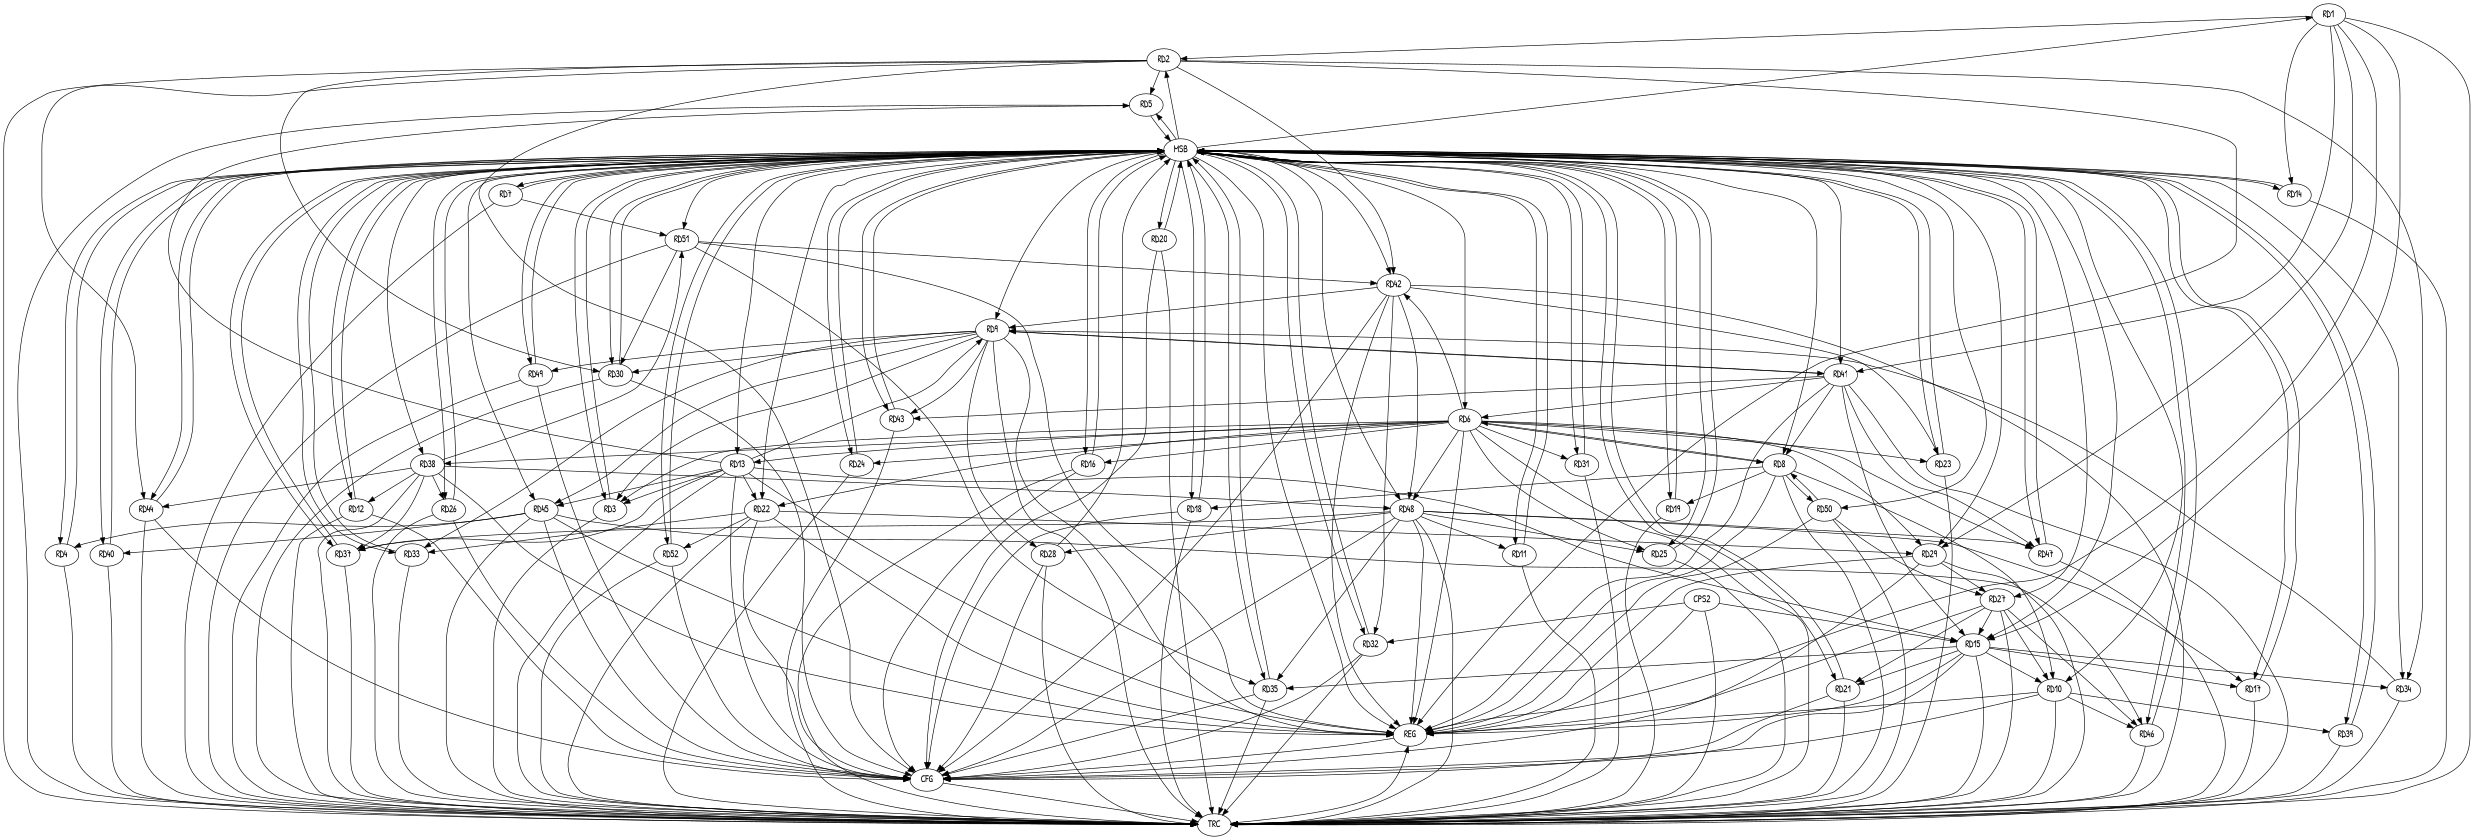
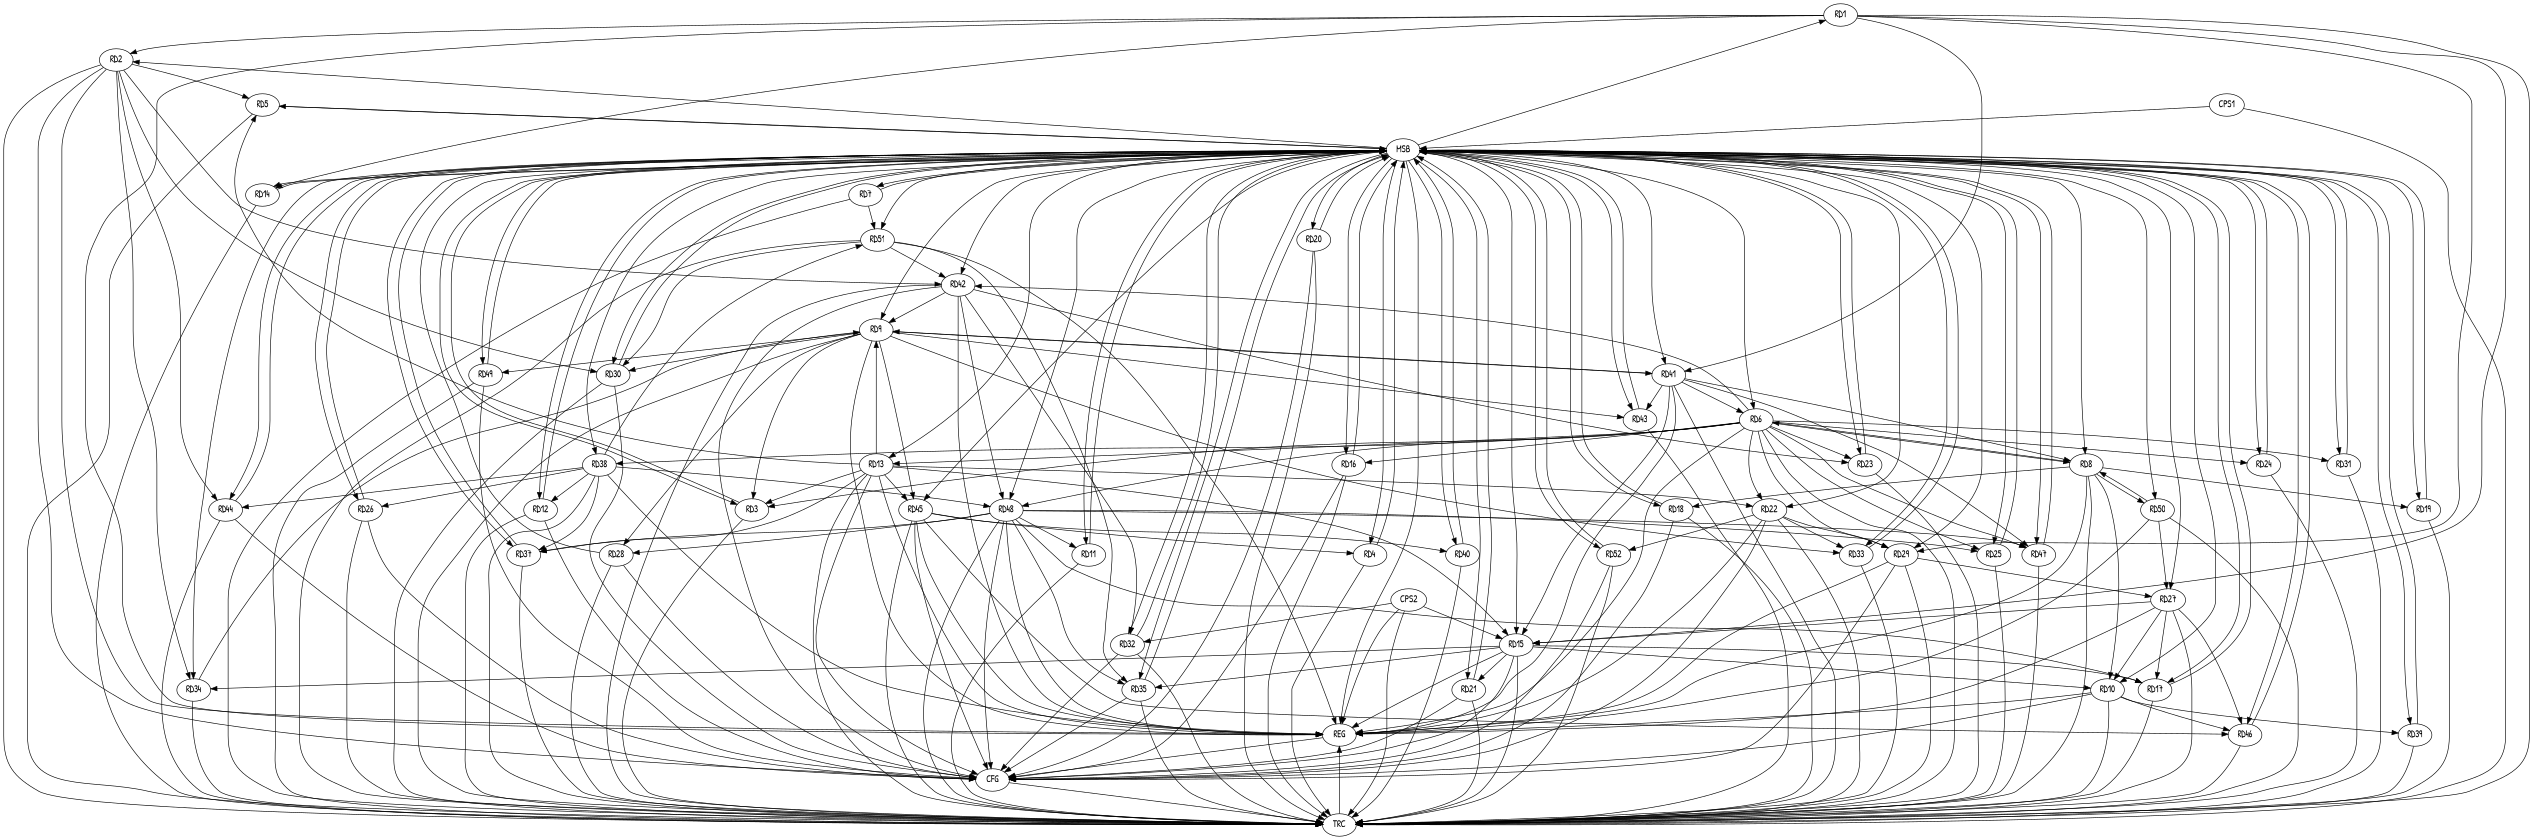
none -> (2227, 105)
(1923, 643) -> (2162, 642)
